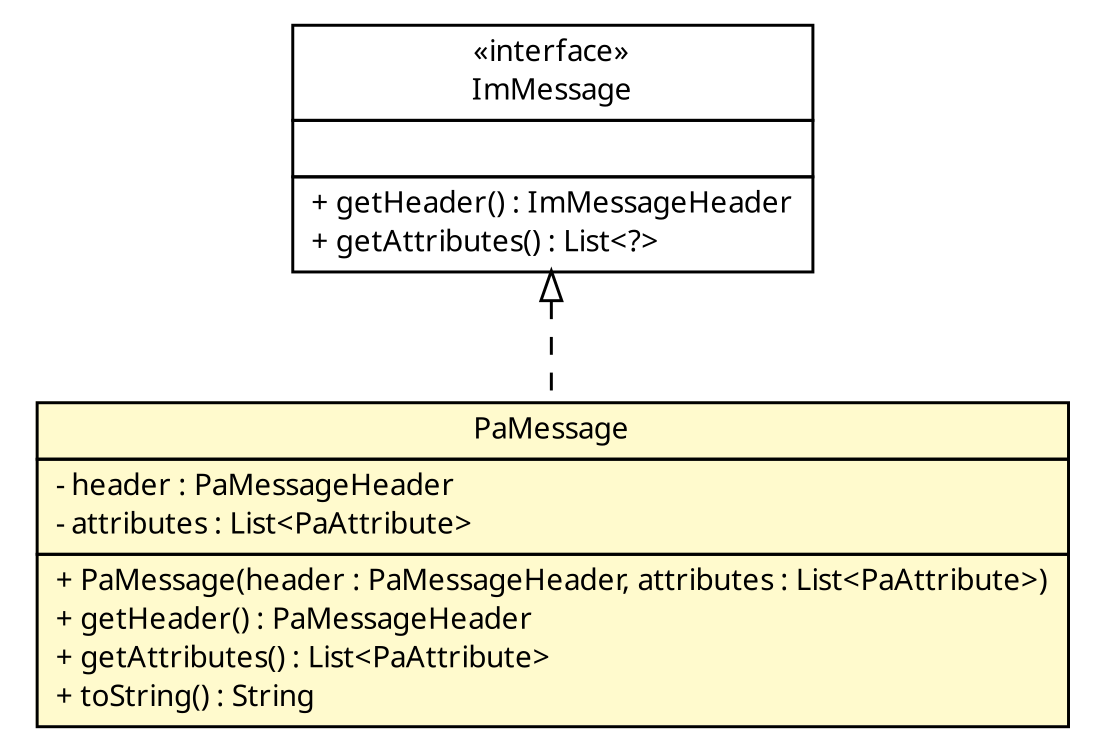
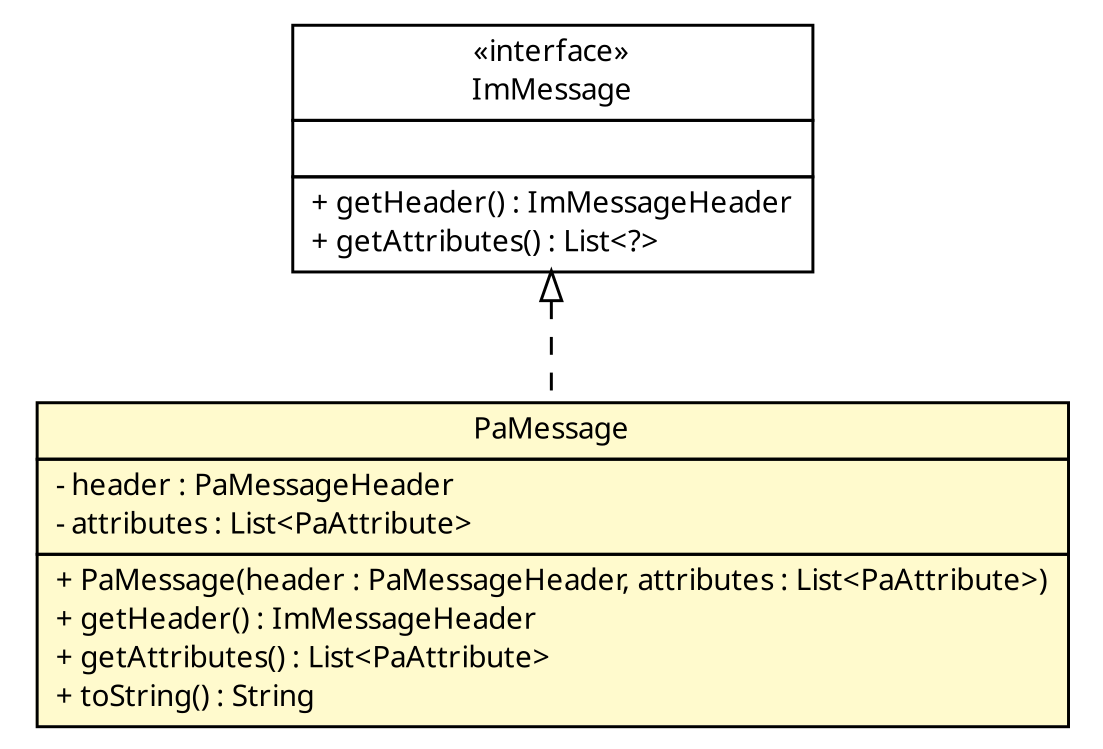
(296, 620) -> (297, 620)
